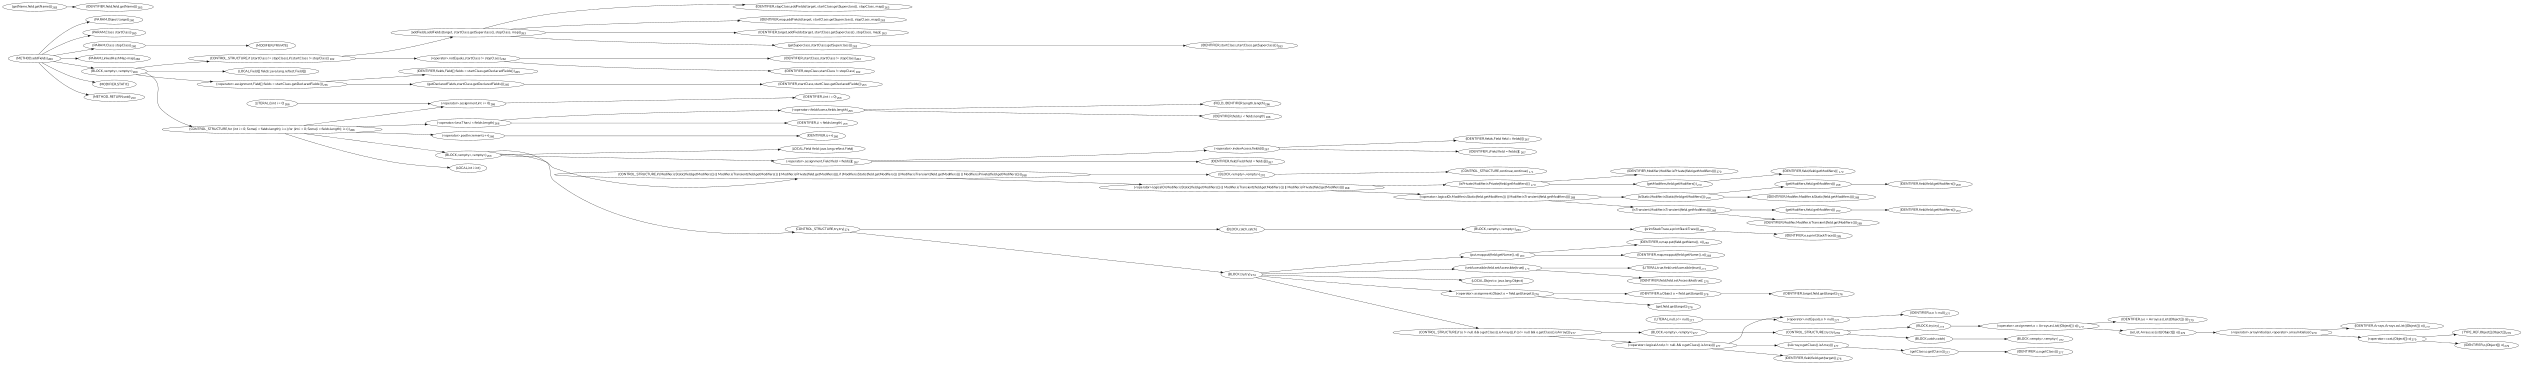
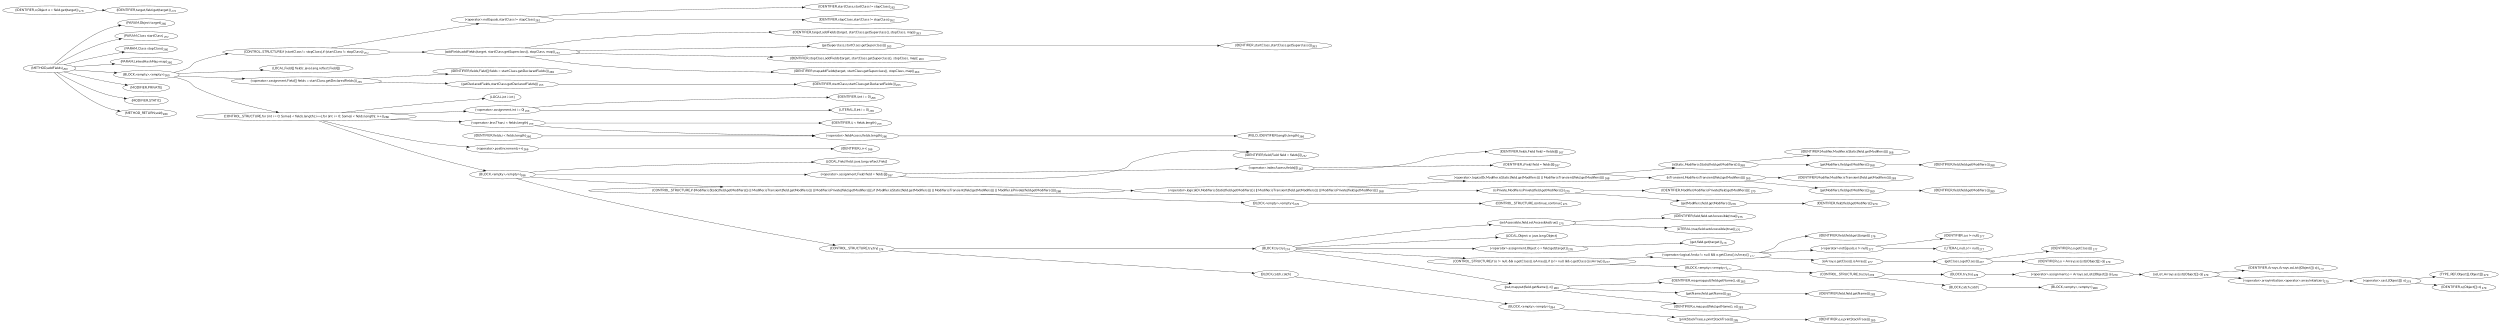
(196, 46) -> (94, 79)
(363, 104) -> (685, 110)
(1032, 113) -> (677, 136)
none -> (1621, 291)
(1589, 294) -> none
(1738, 320) -> (1909, 249)
(2100, 323) -> (2007, 262)
(2334, 329) -> (2228, 272)
